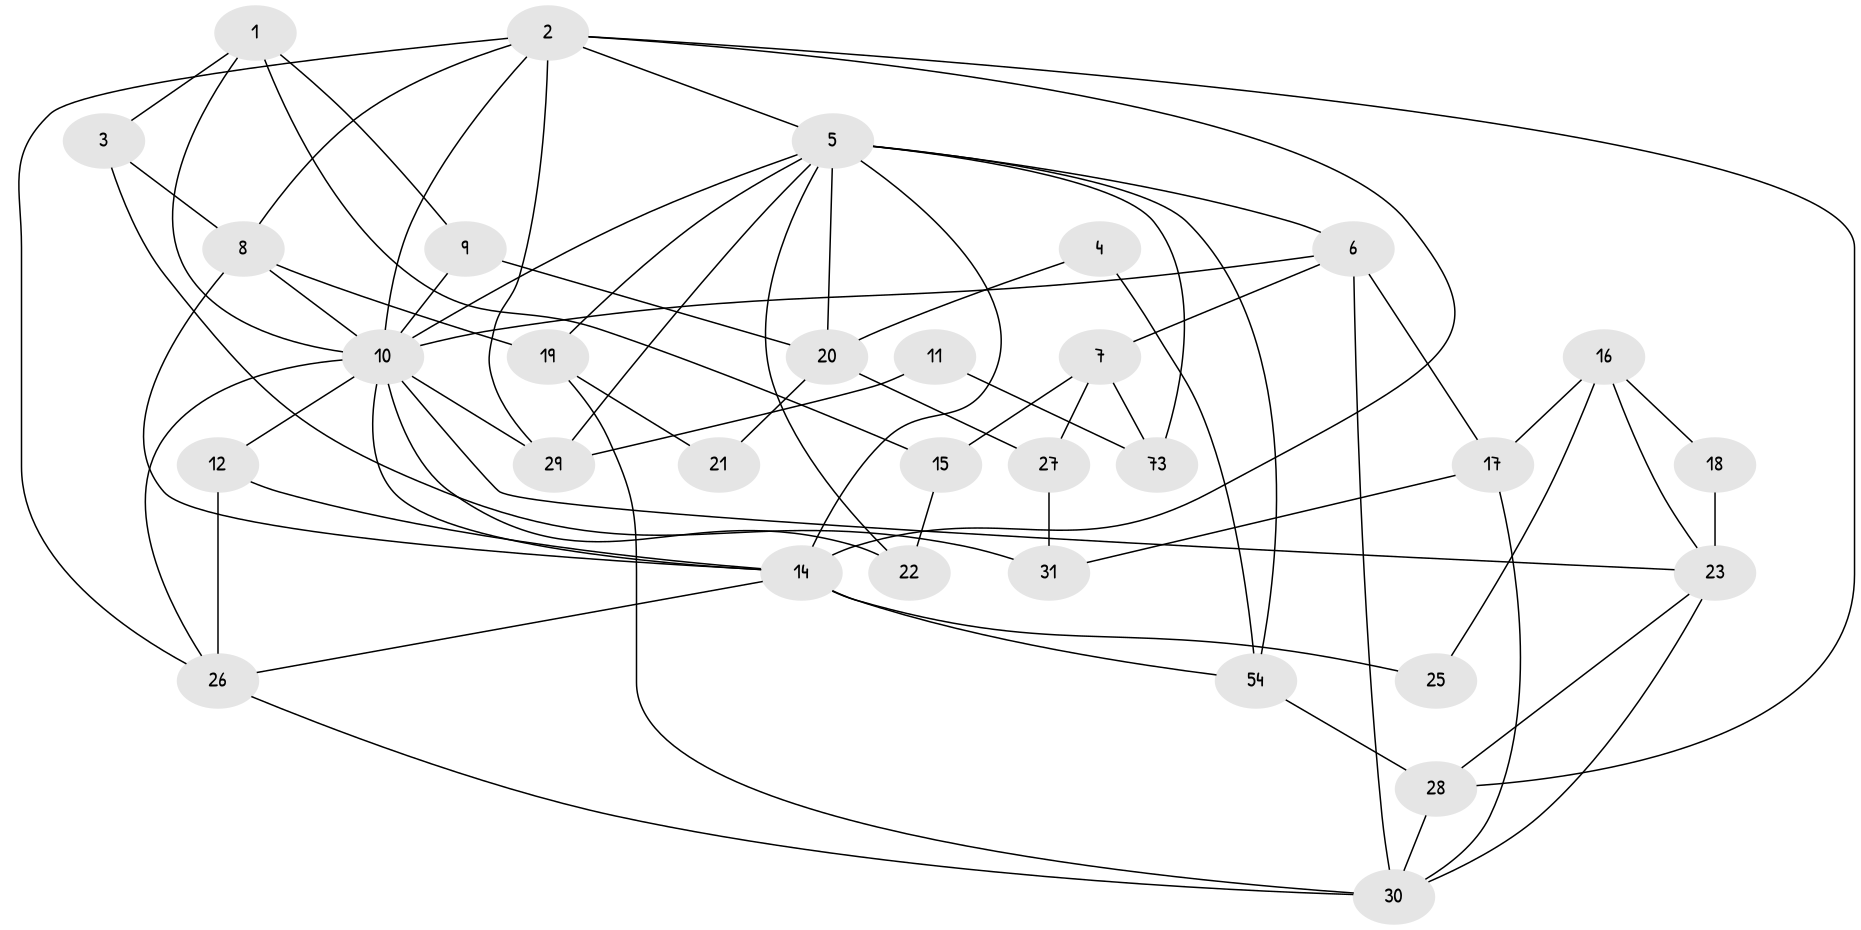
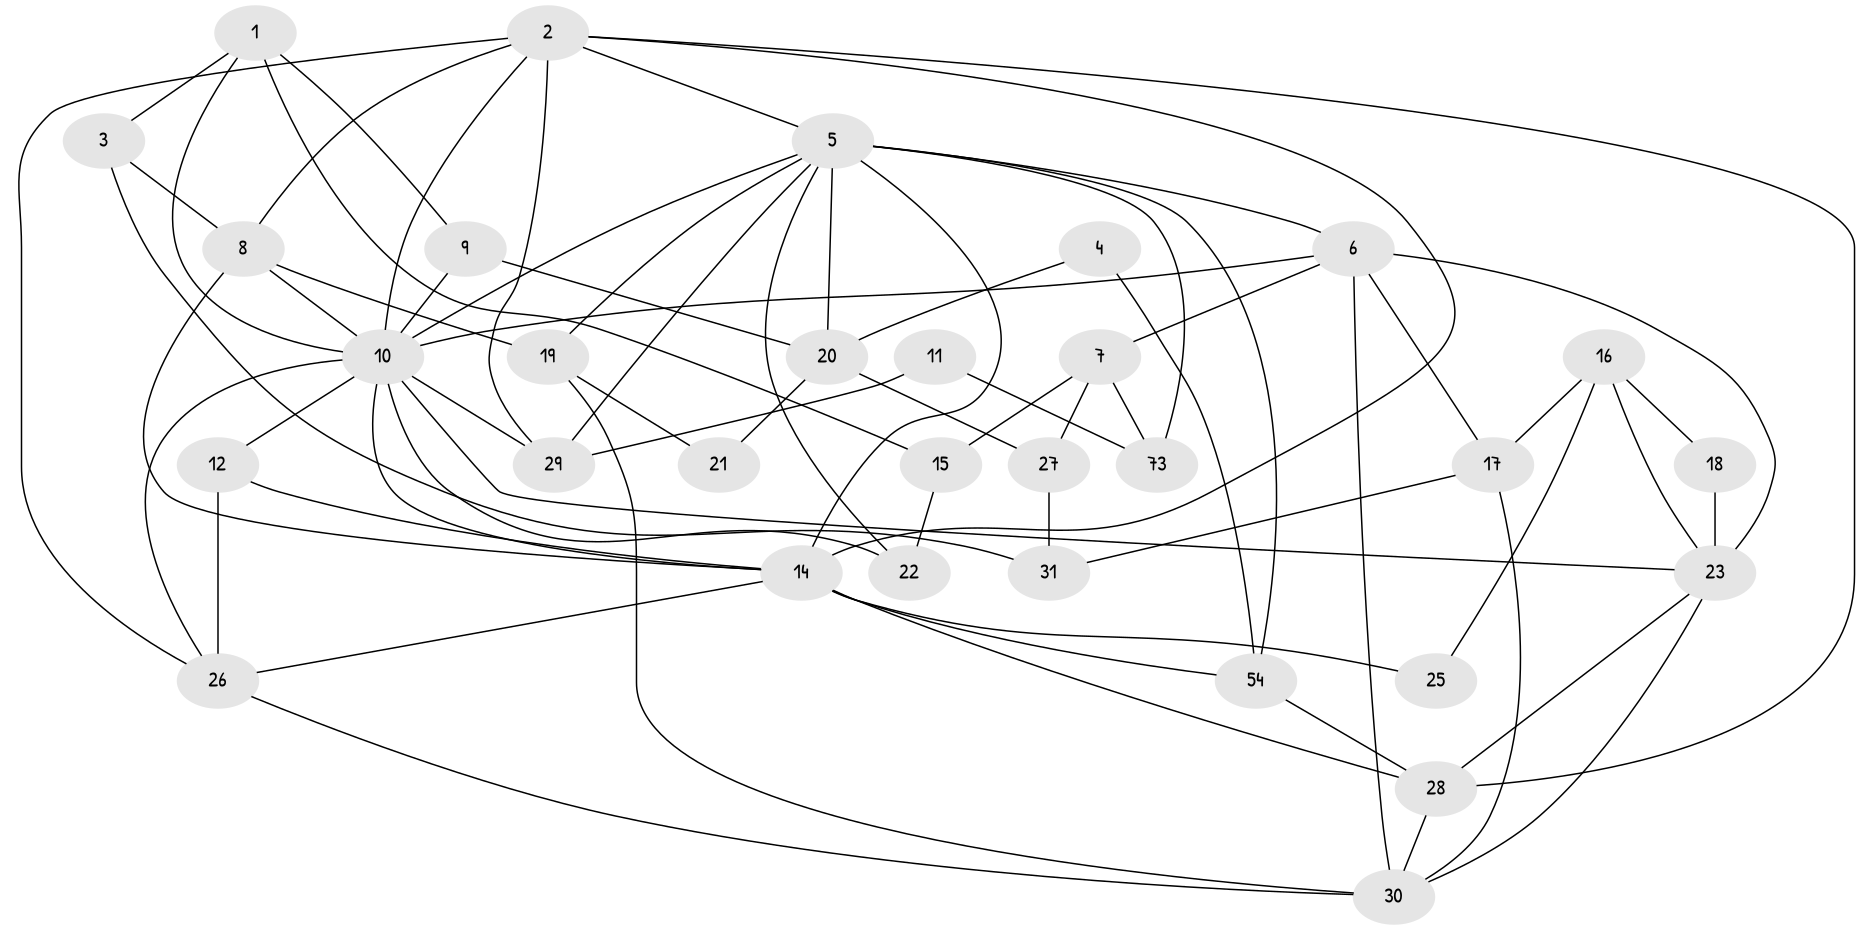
none -> (1660, 331)
none -> (1113, 691)
